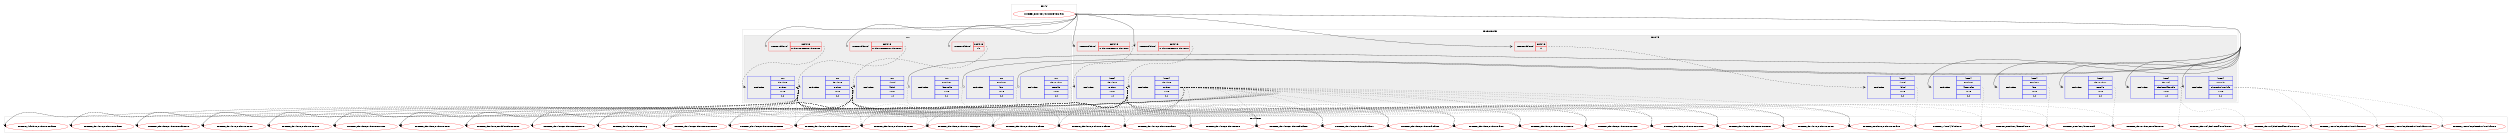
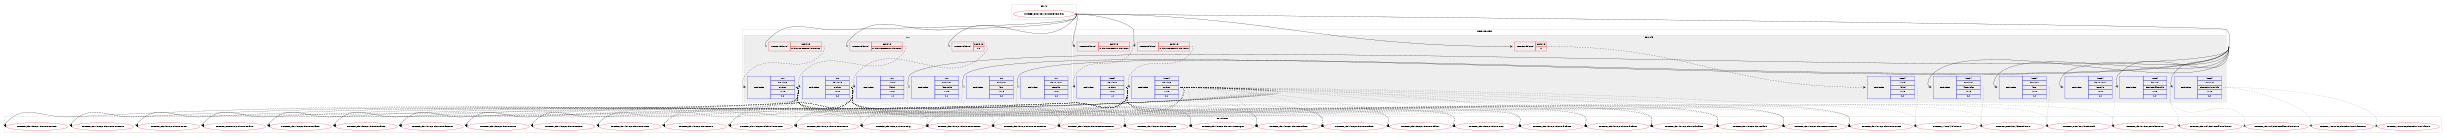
(37, 127) -> (301, 127)
(2409, 127) -> none
